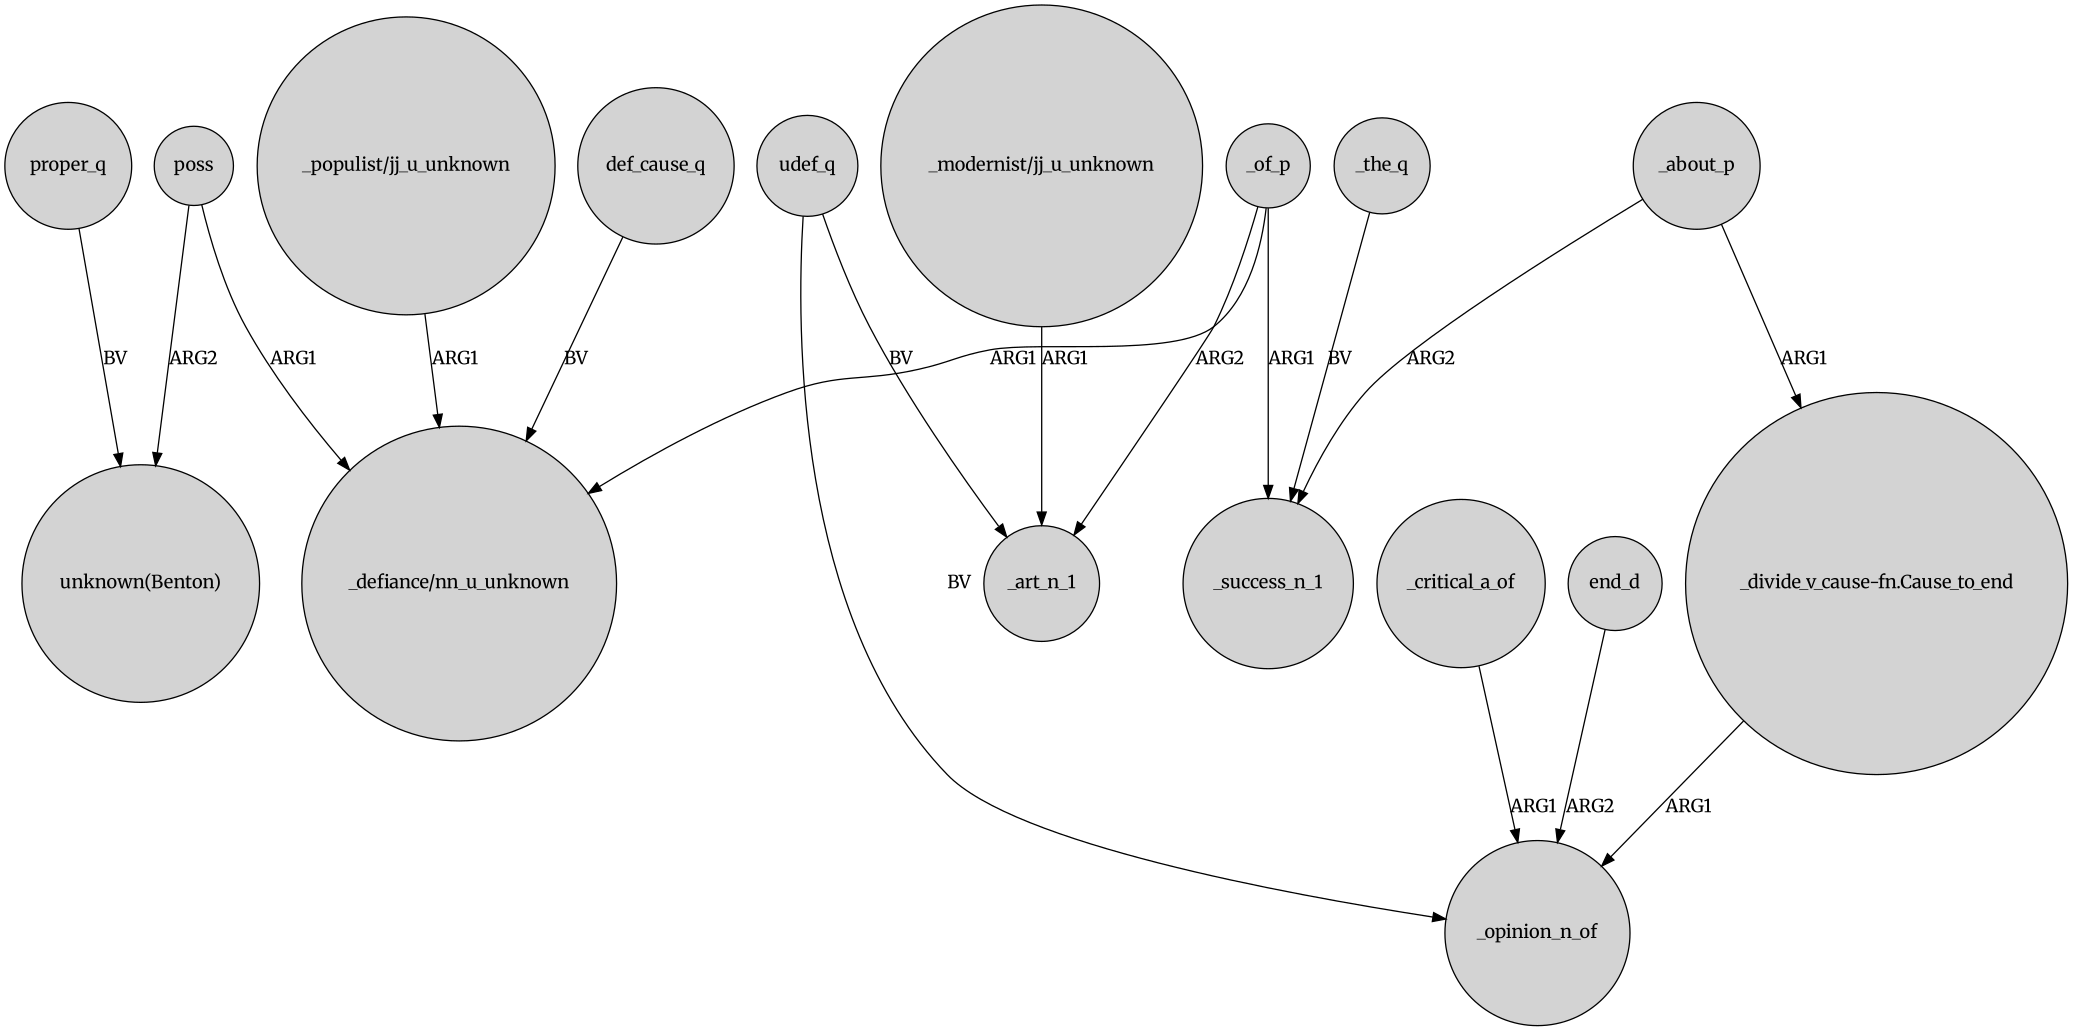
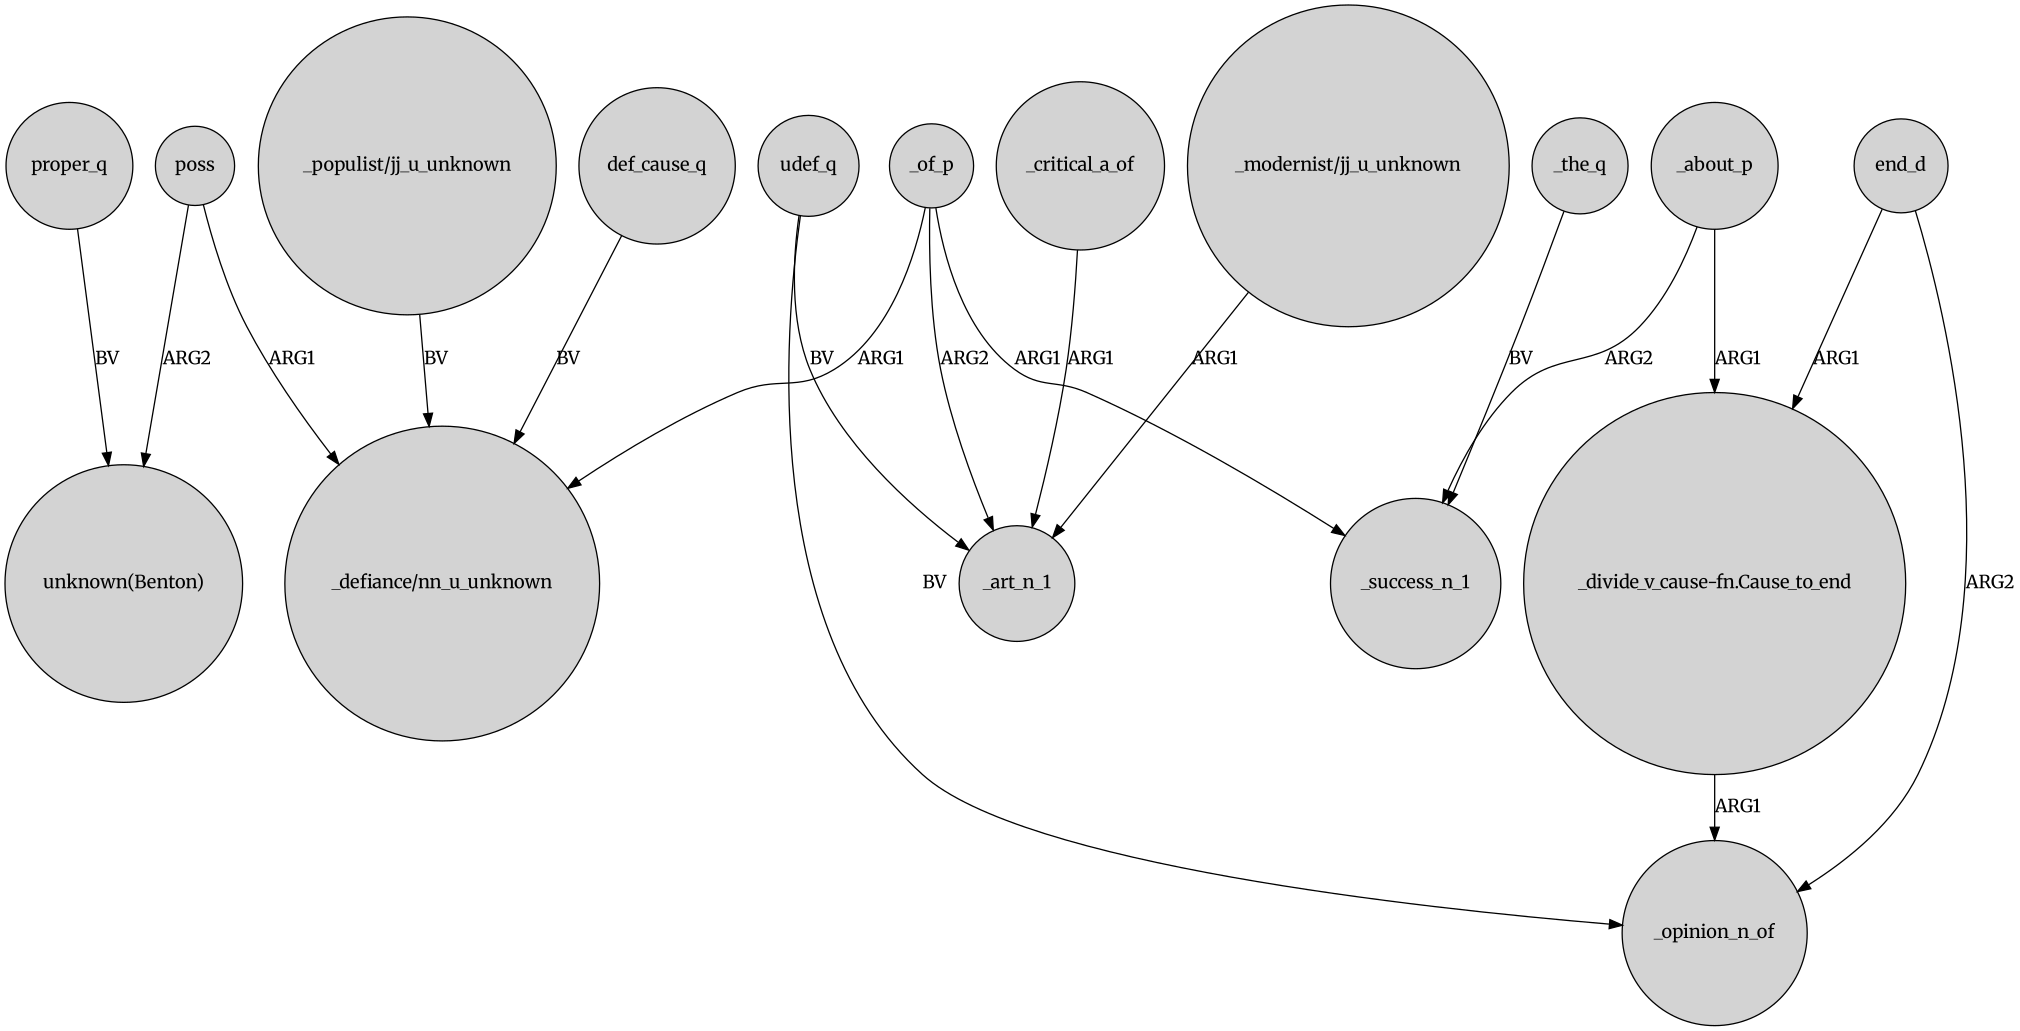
none -> (1840, 303)
(455, 360) -> (436, 360)
(1497, 748) -> (1065, 377)
